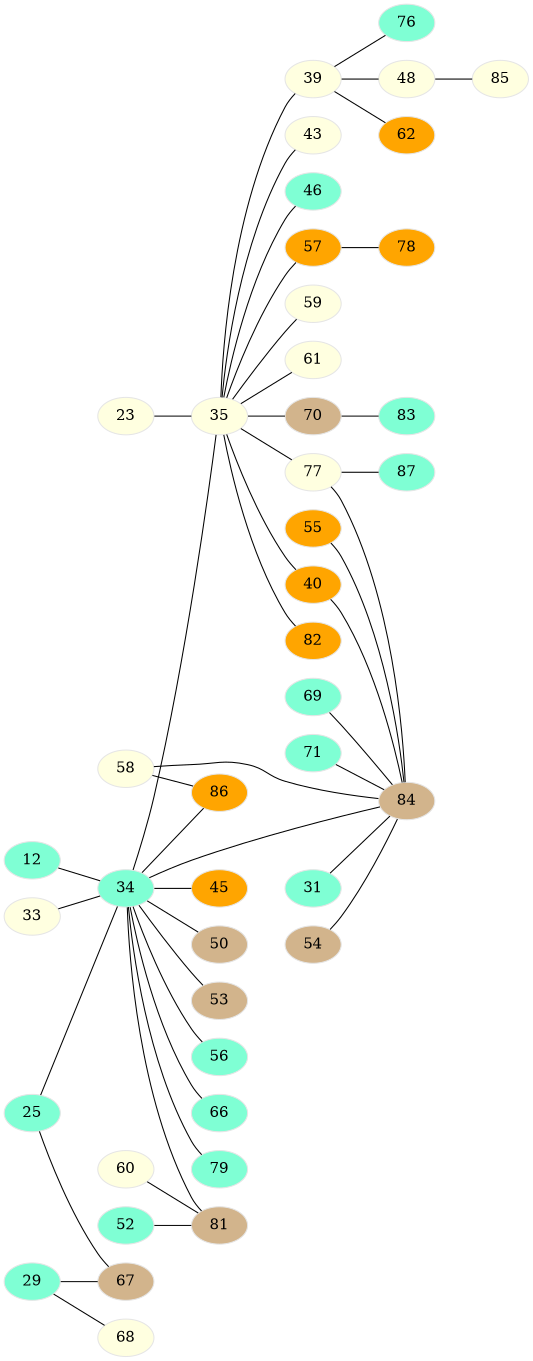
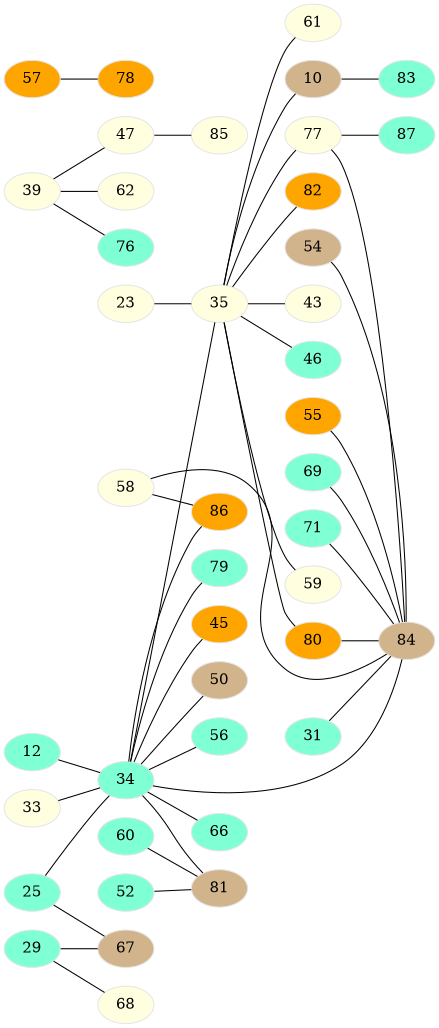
(407, 79) -> (126, 135)
(407, 135) -> (126, 191)
(240, 240) -> none
(256, 327) -> none
(313, 416) -> (313, 79)
(313, 585) -> (313, 641)
(219, 1001) -> none
(126, 1169) -> (126, 836)
